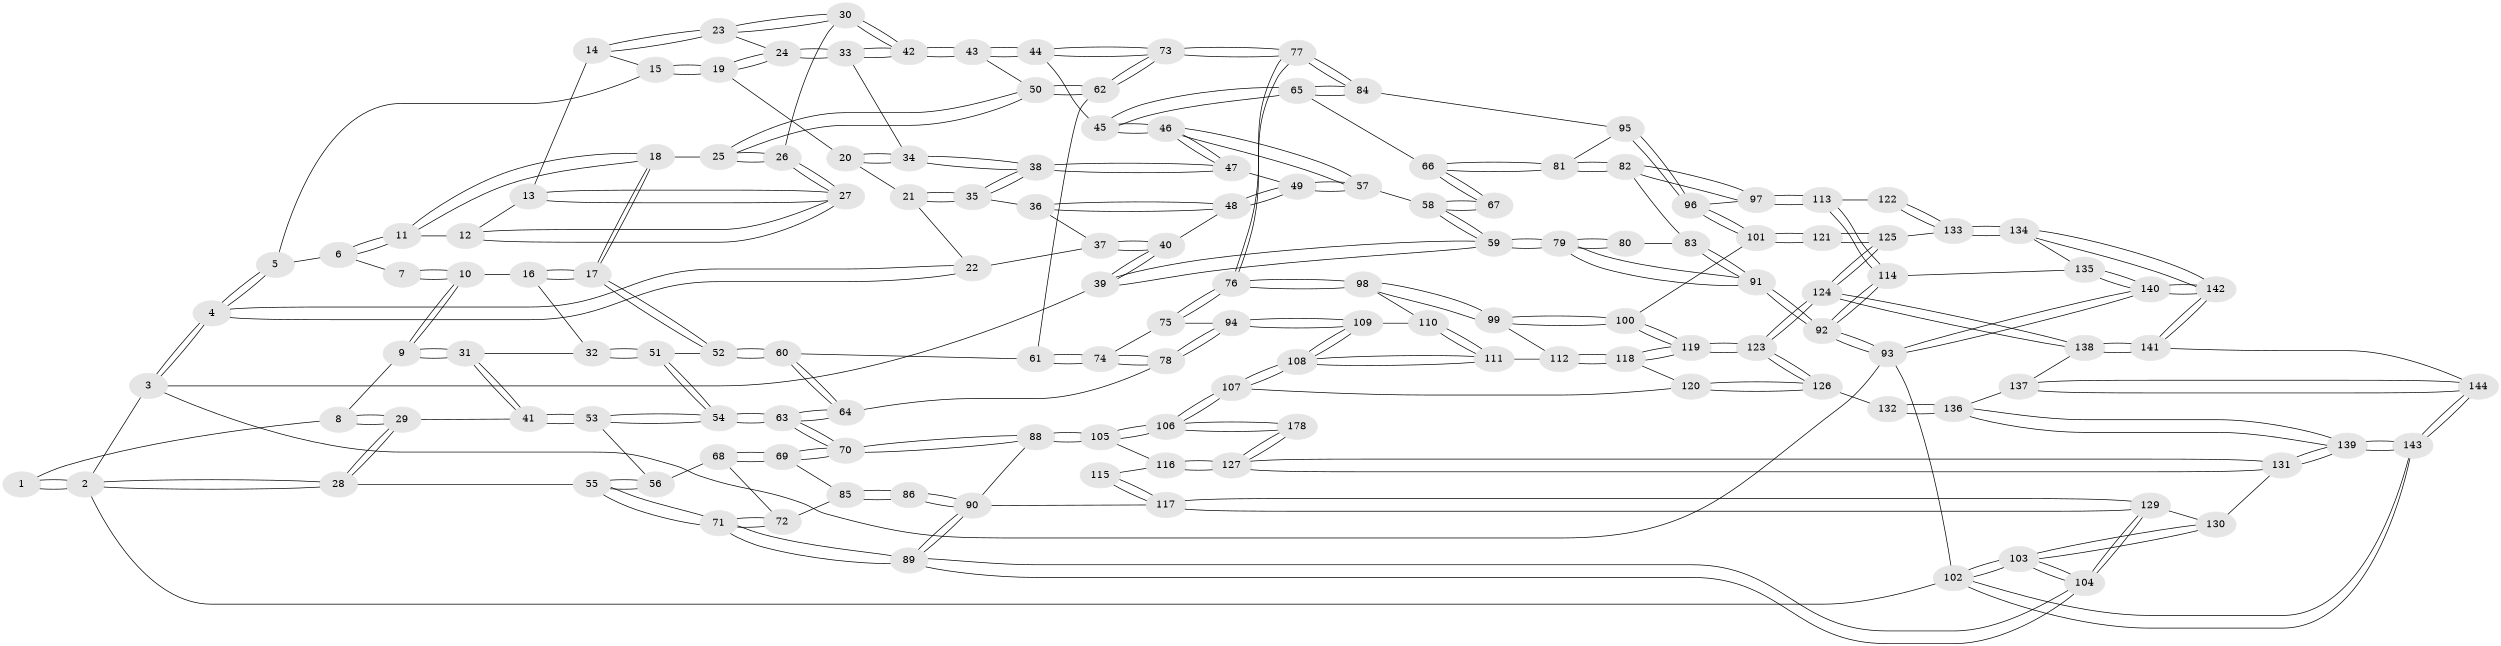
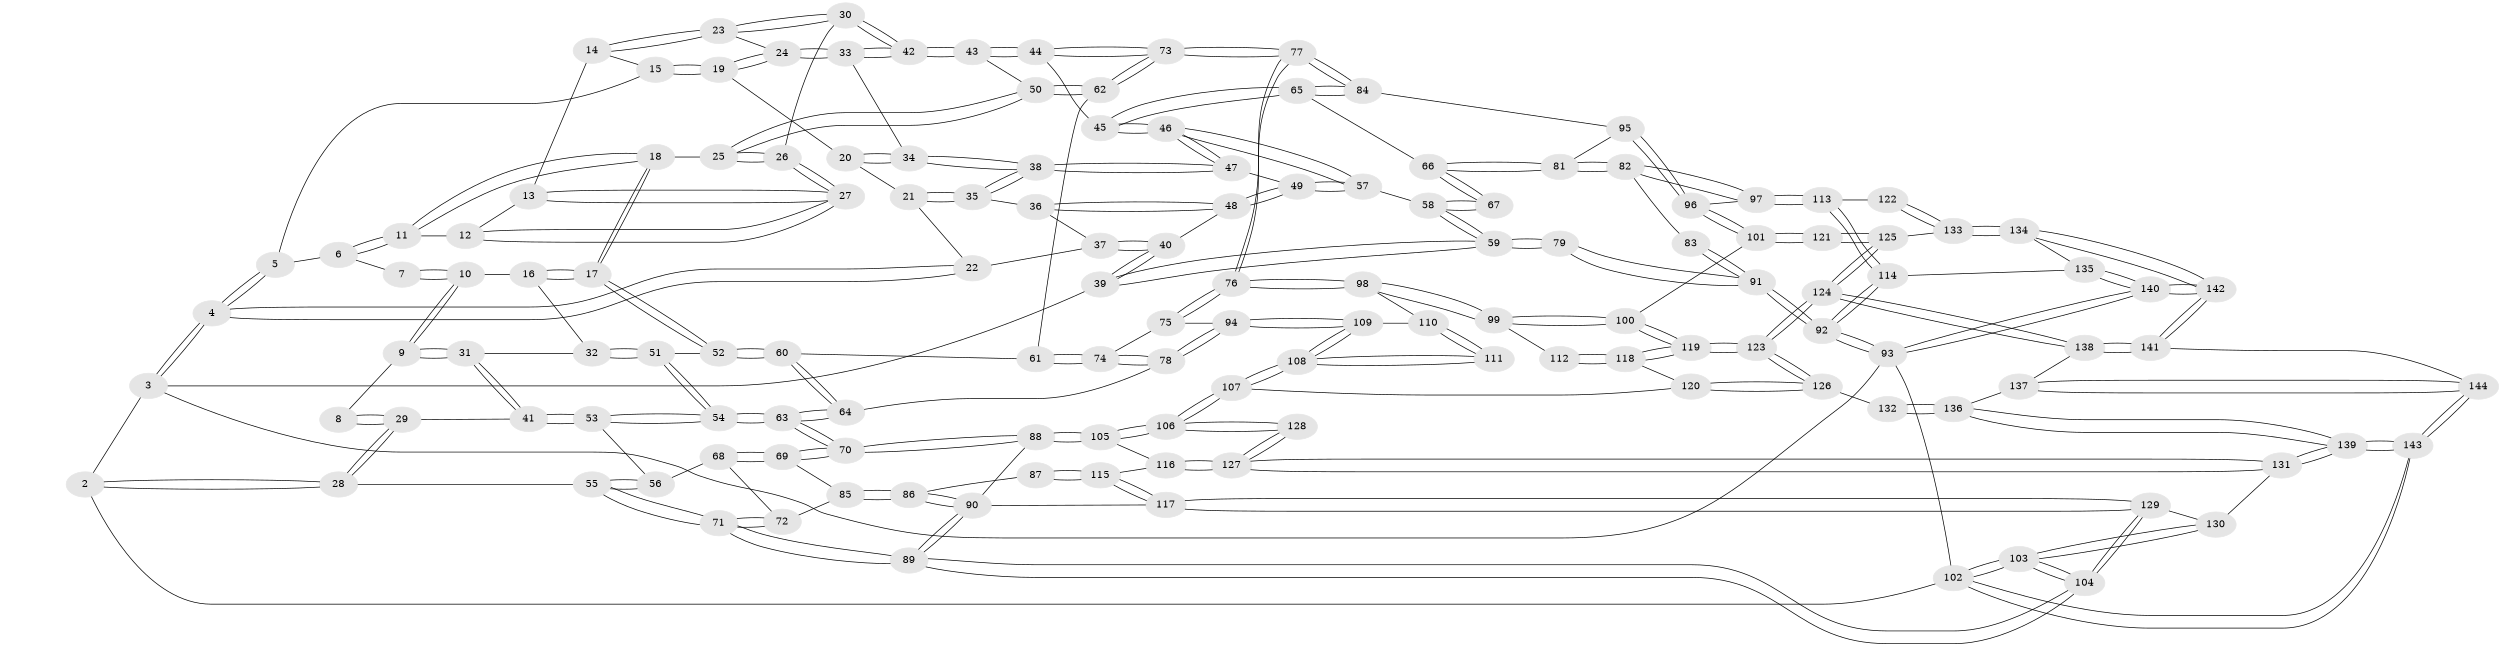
(1625, 244) -> none
(1527, 359) -> none
(1297, 427) -> (1297, 427)
none -> (1036, 475)
(22, 484) -> none
